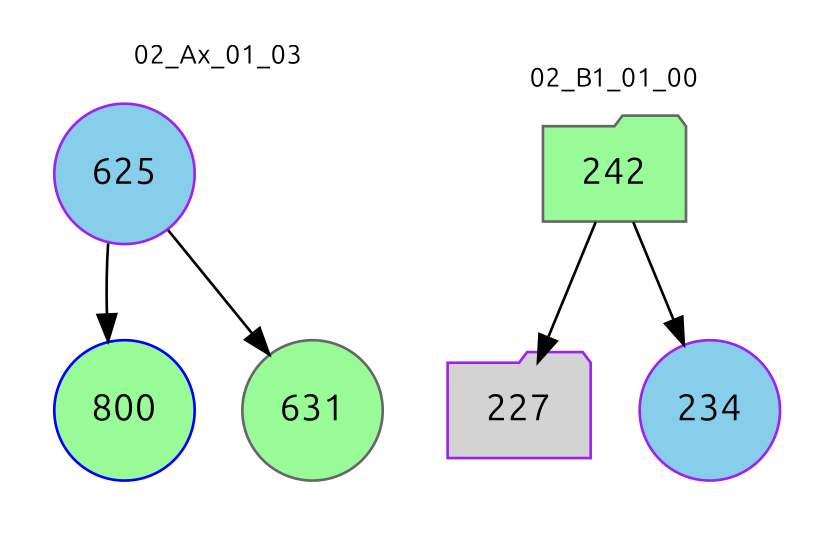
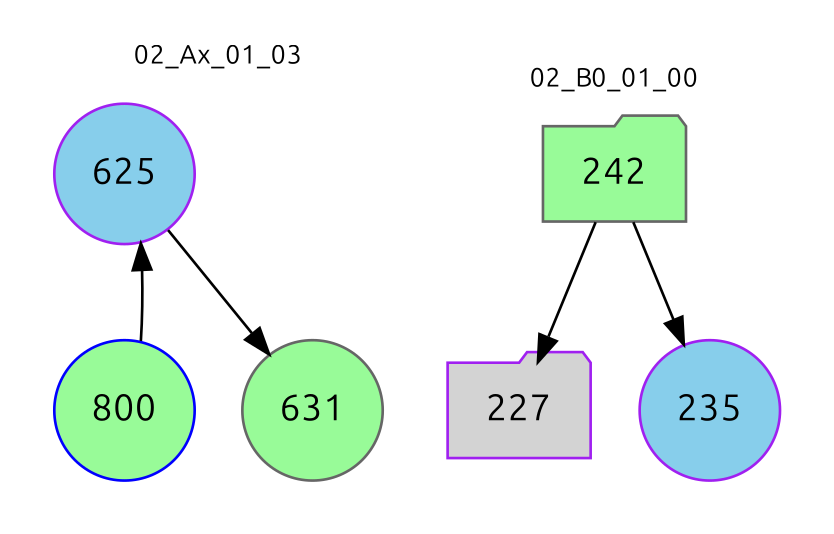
(614, 80) -> (614, 80)
(107, 279) -> (142, 306)
(710, 410) -> (710, 410)
